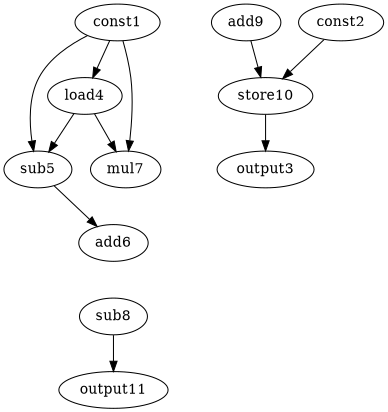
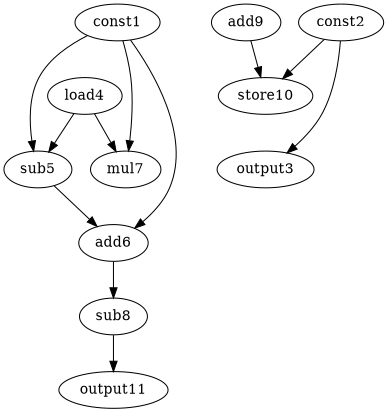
(103, 55) -> (174, 131)
(266, 128) -> (329, 99)
none -> (113, 275)
